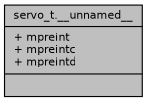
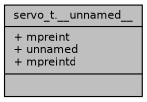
(45, 50) -> (46, 50)
